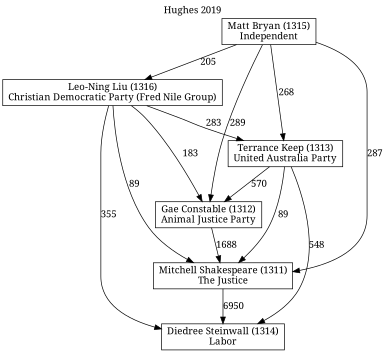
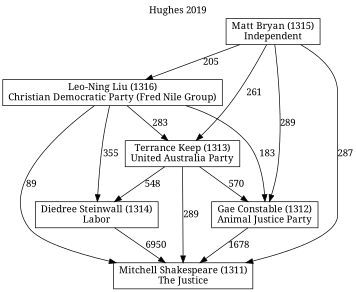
(286, 93) -> (254, 93)
(283, 215) -> (191, 215)
(227, 245) -> (239, 245)
(223, 303) -> (137, 243)
